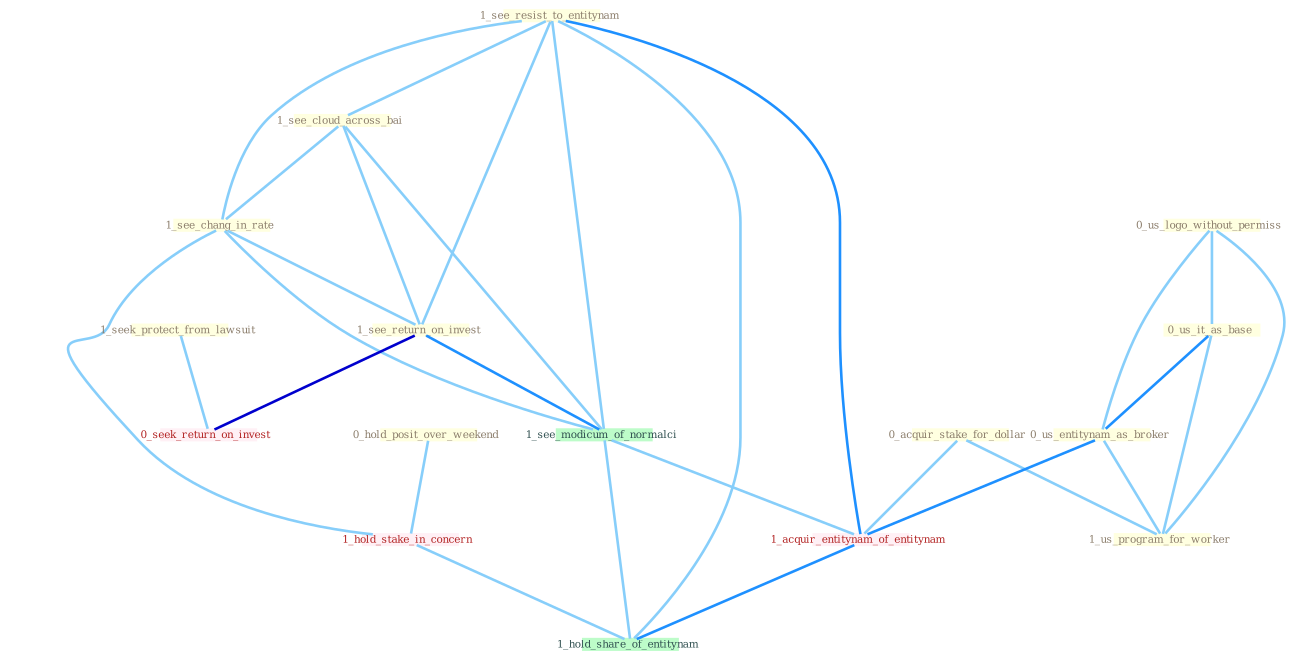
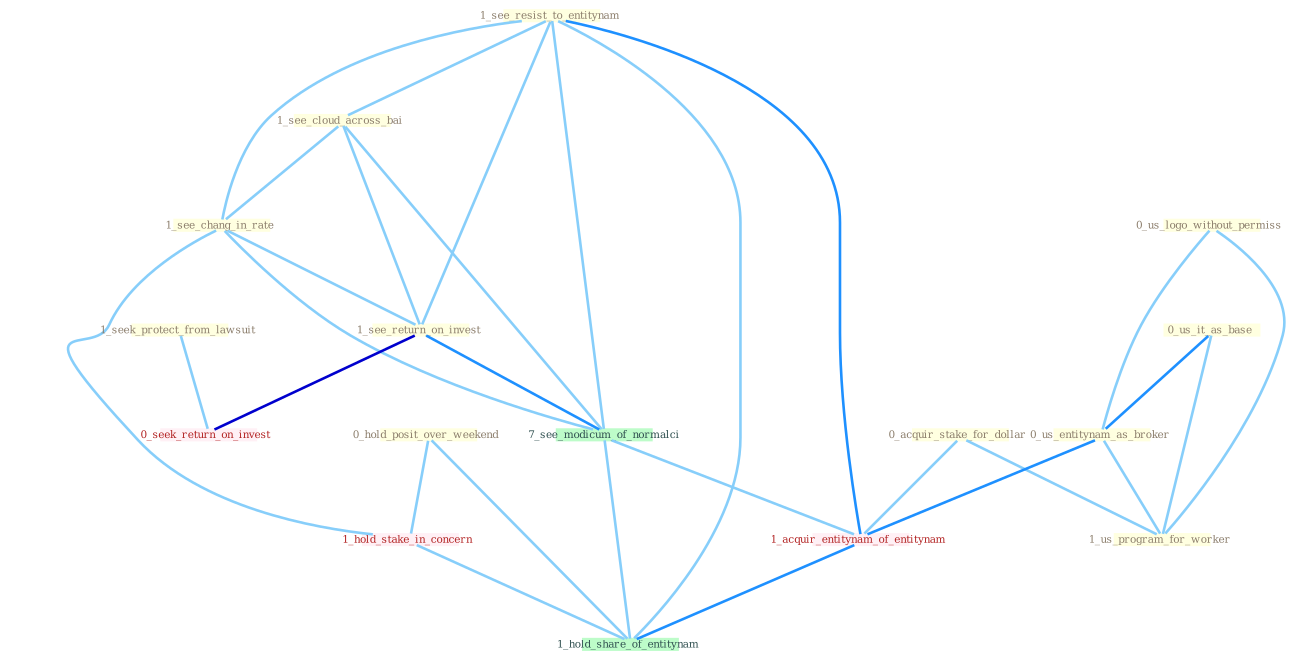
(1212, 278) -> none
(604, 435) -> (604, 435)
none -> (529, 540)
